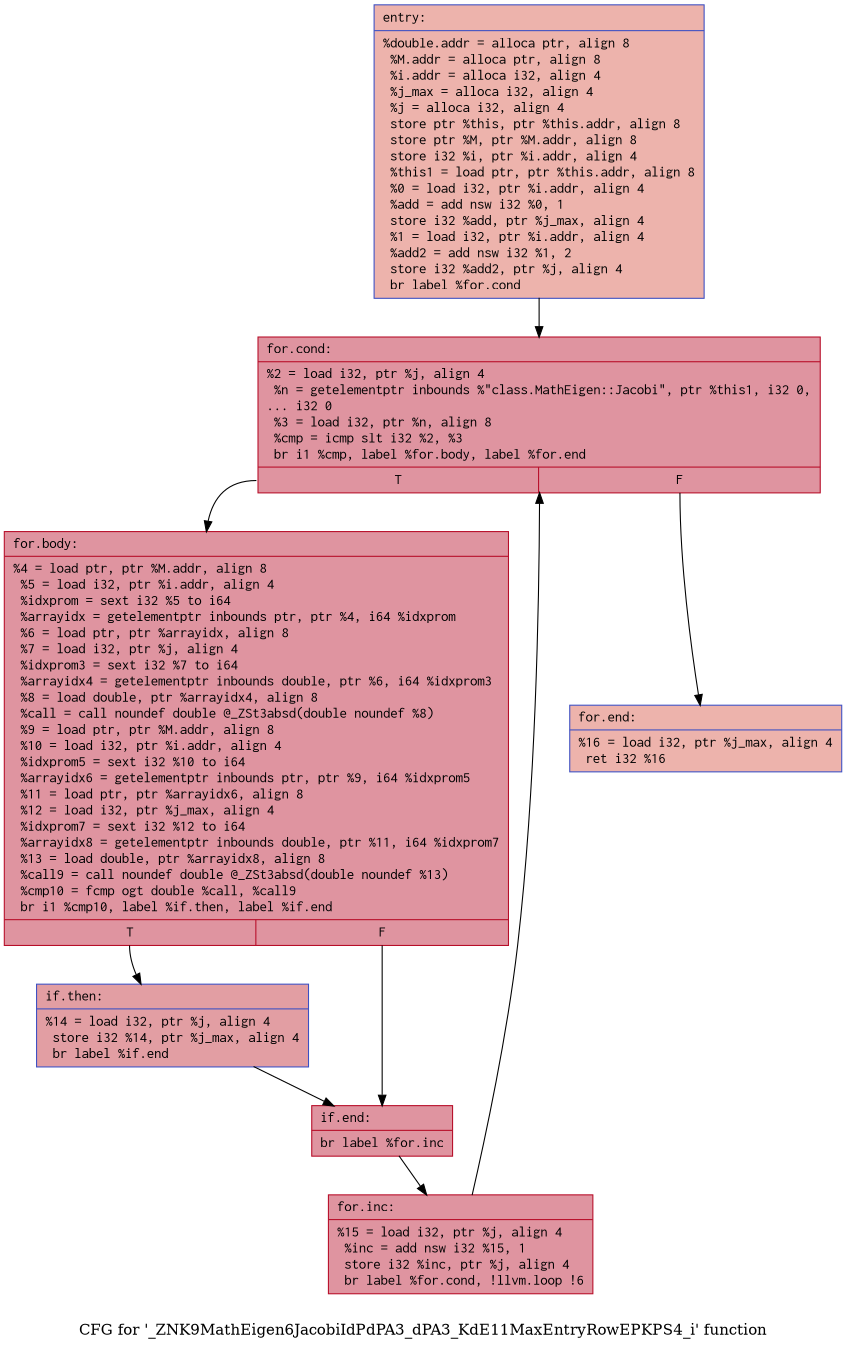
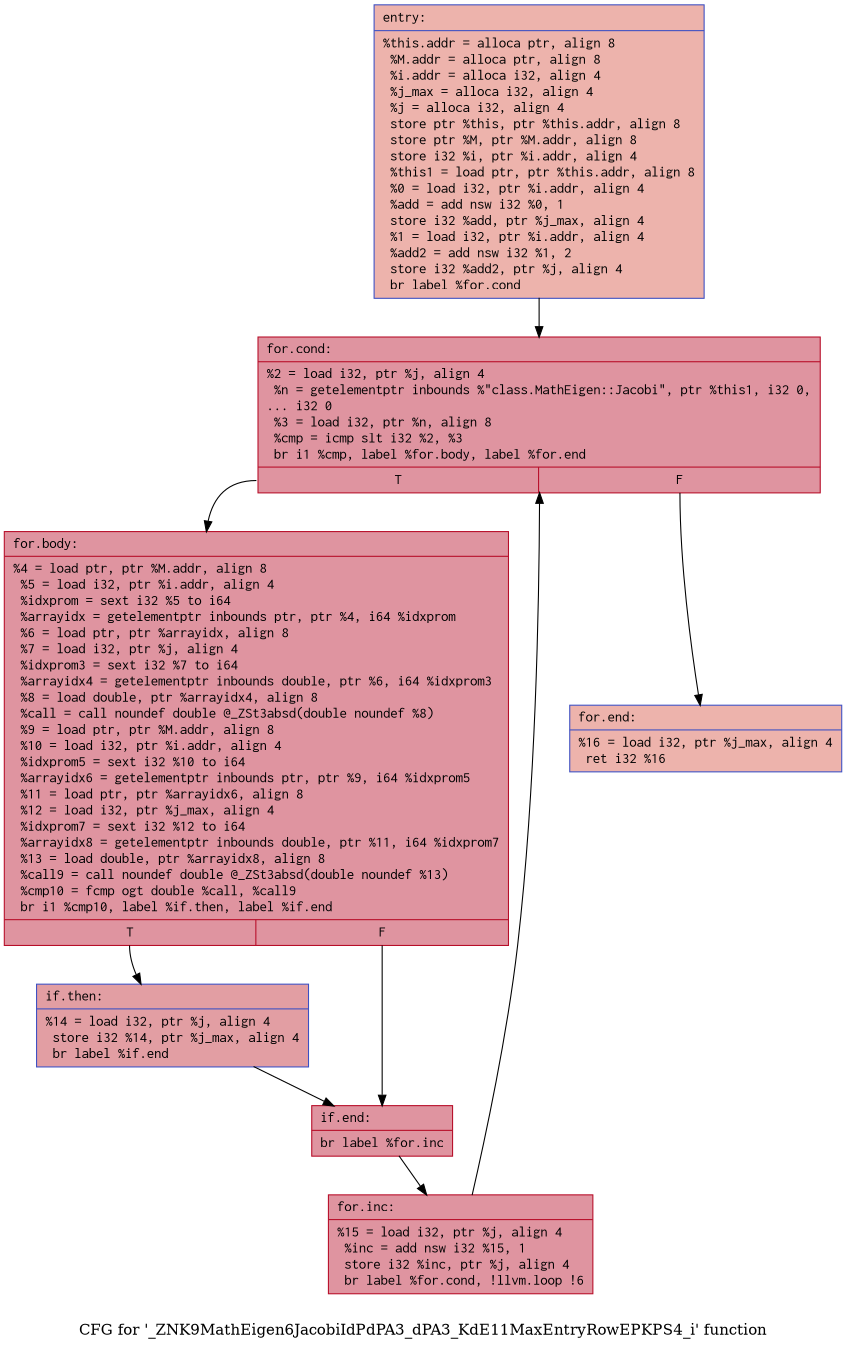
(506, 43) -> (499, 43)
